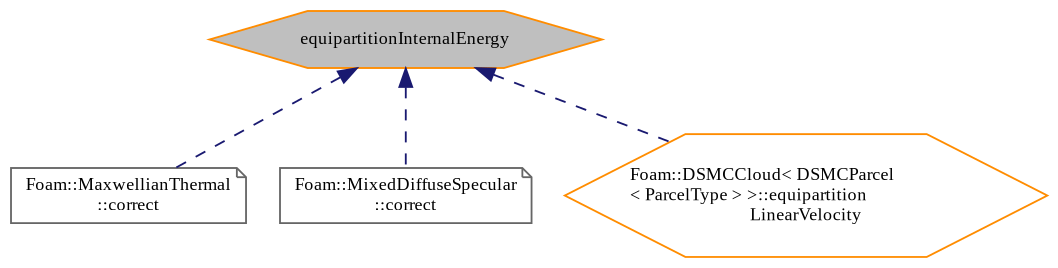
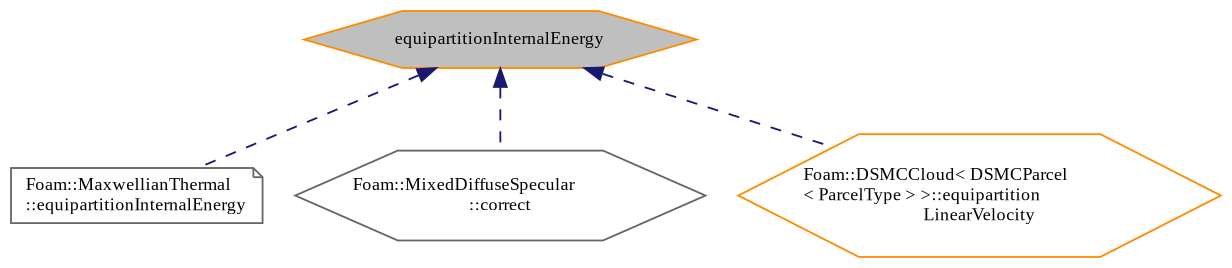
(129, 196) -> (137, 196)
(406, 196) -> (500, 196)
